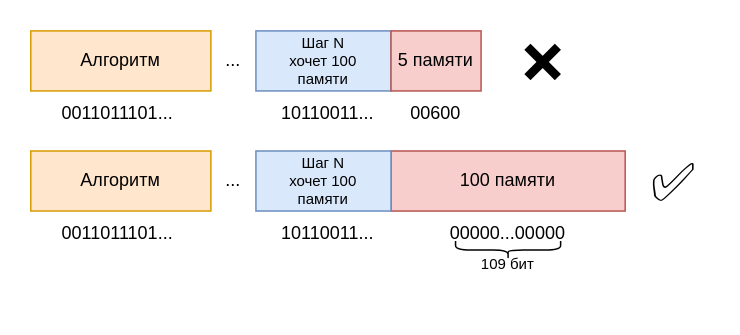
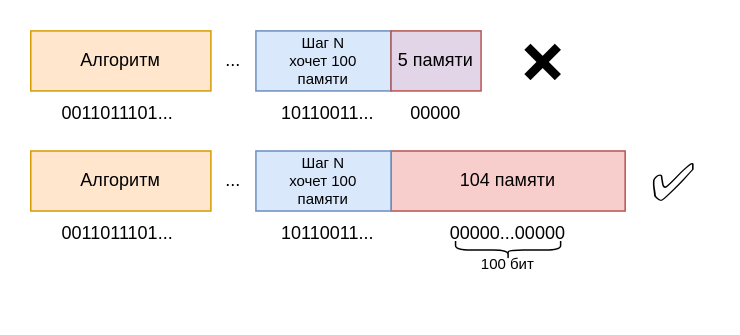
(436, 61) -> (436, 61)
(436, 113) -> (436, 113)
(508, 181) -> (508, 181)
(508, 263) -> (508, 263)
